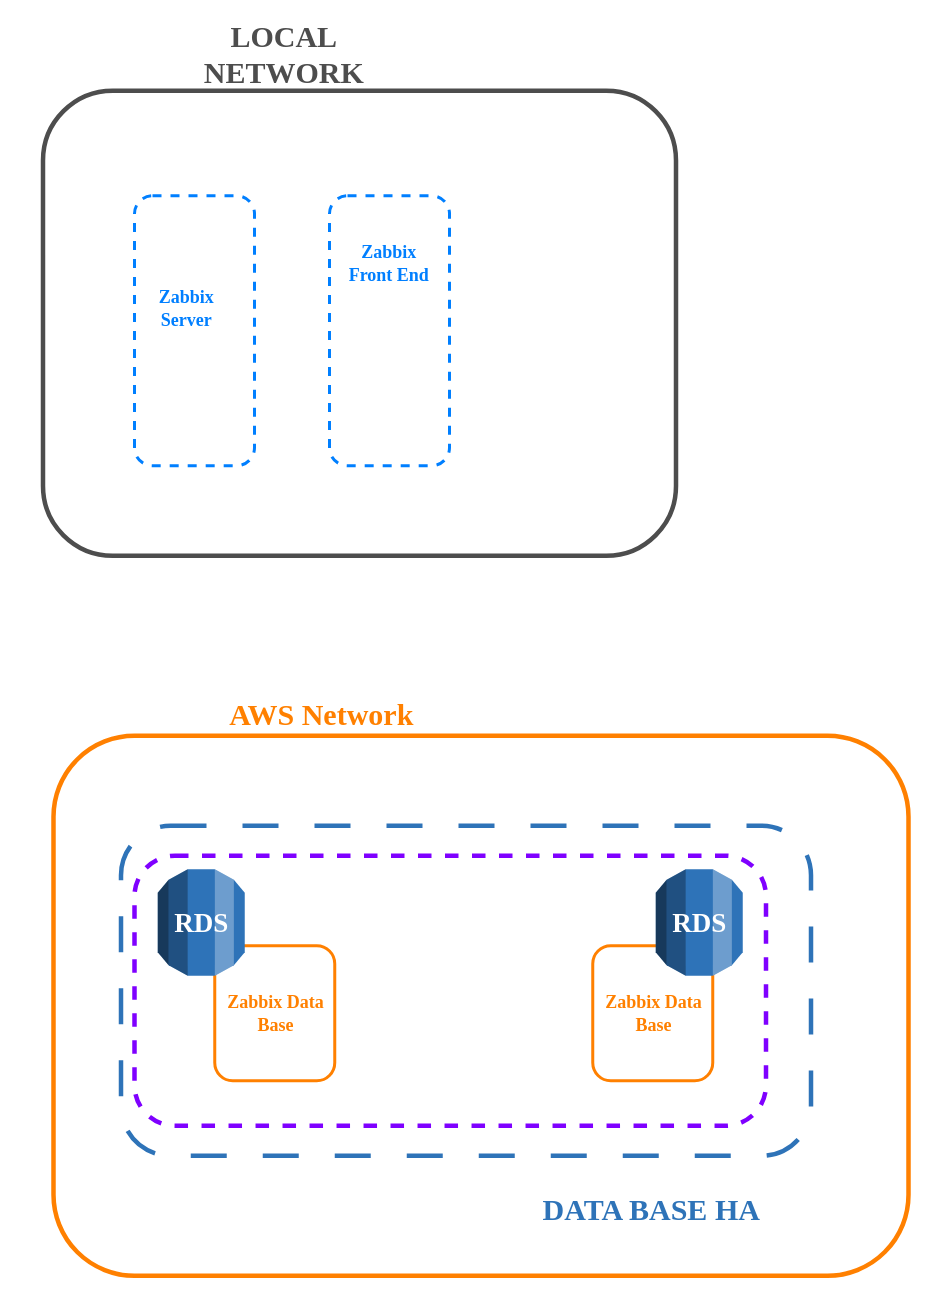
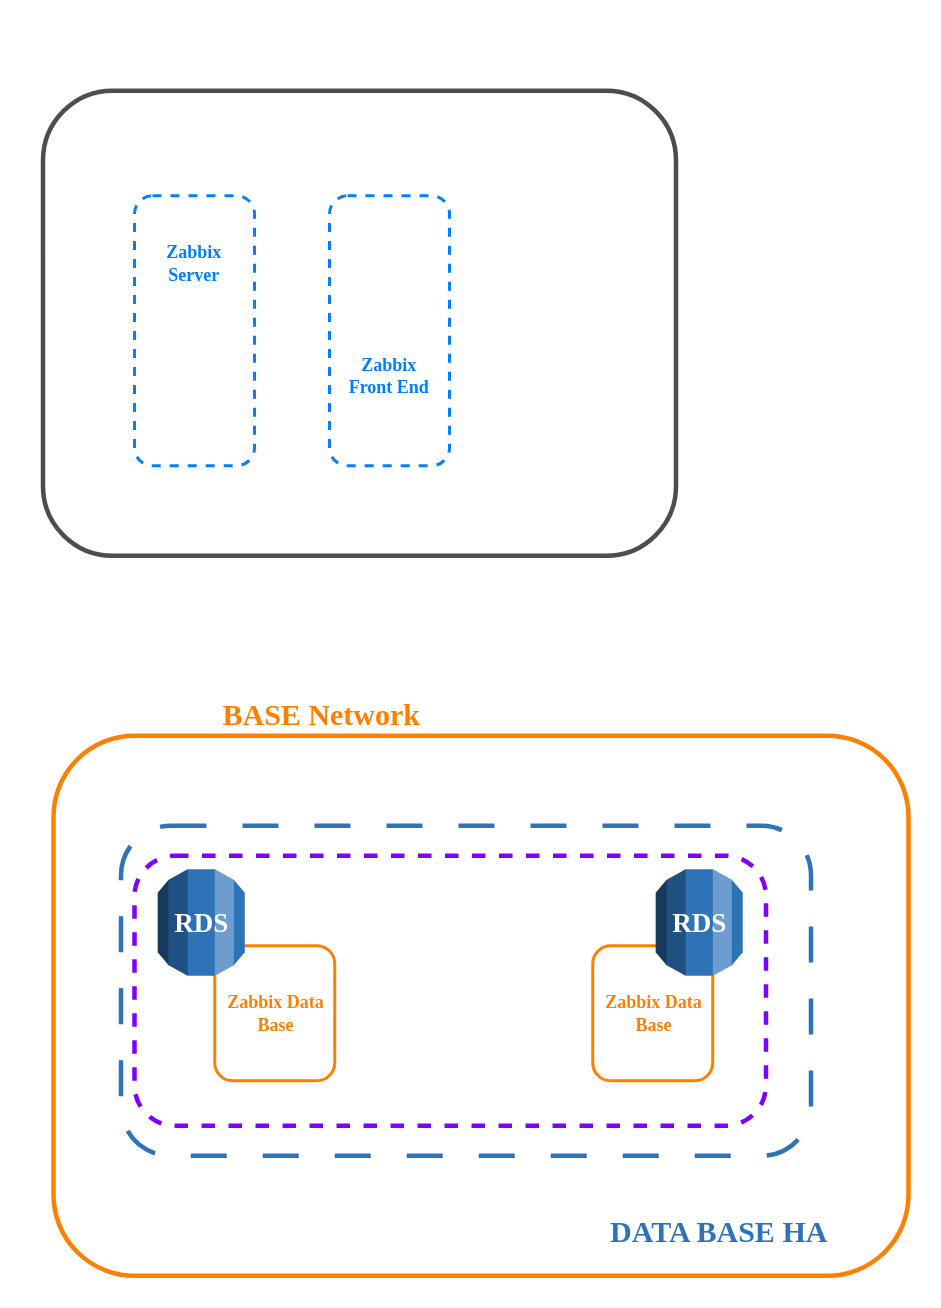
(284, 53) -> none
(389, 263) -> (389, 376)
(187, 308) -> (194, 263)
(322, 713) -> (322, 713)
(652, 1208) -> (719, 1231)
